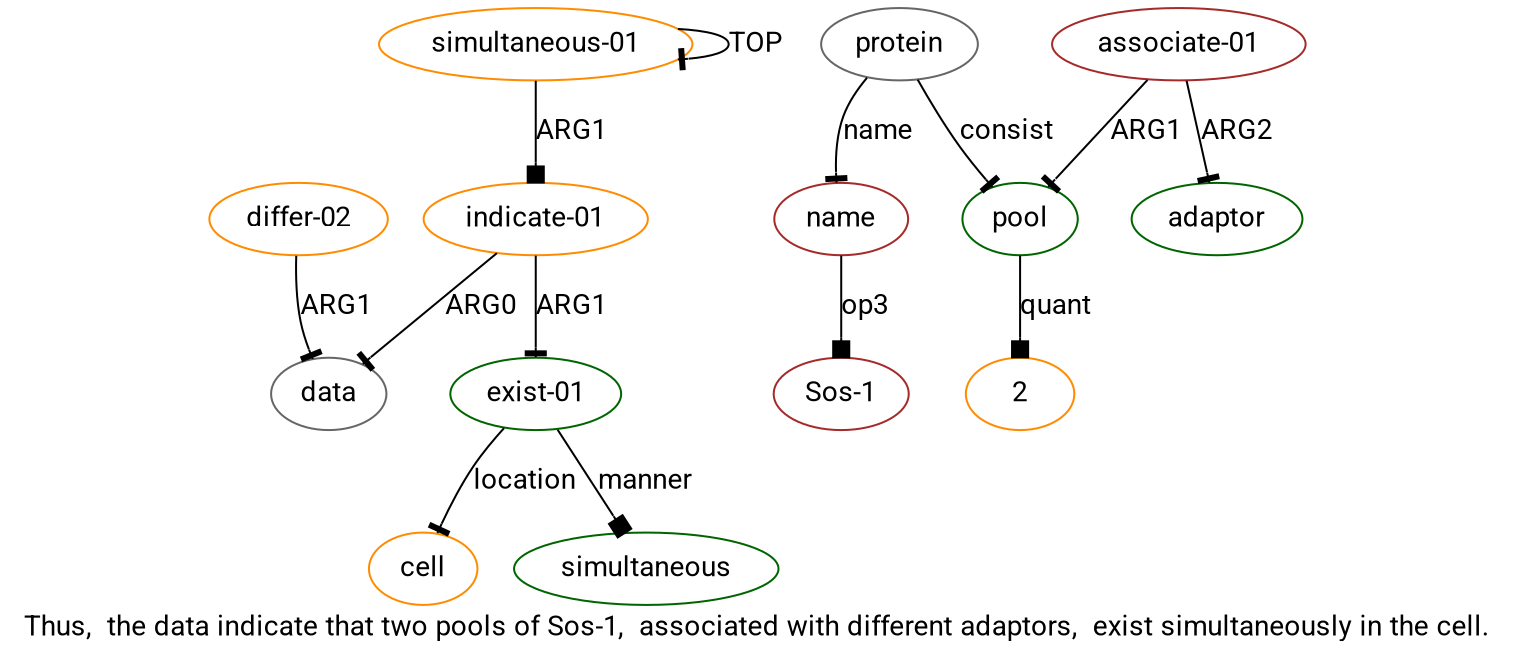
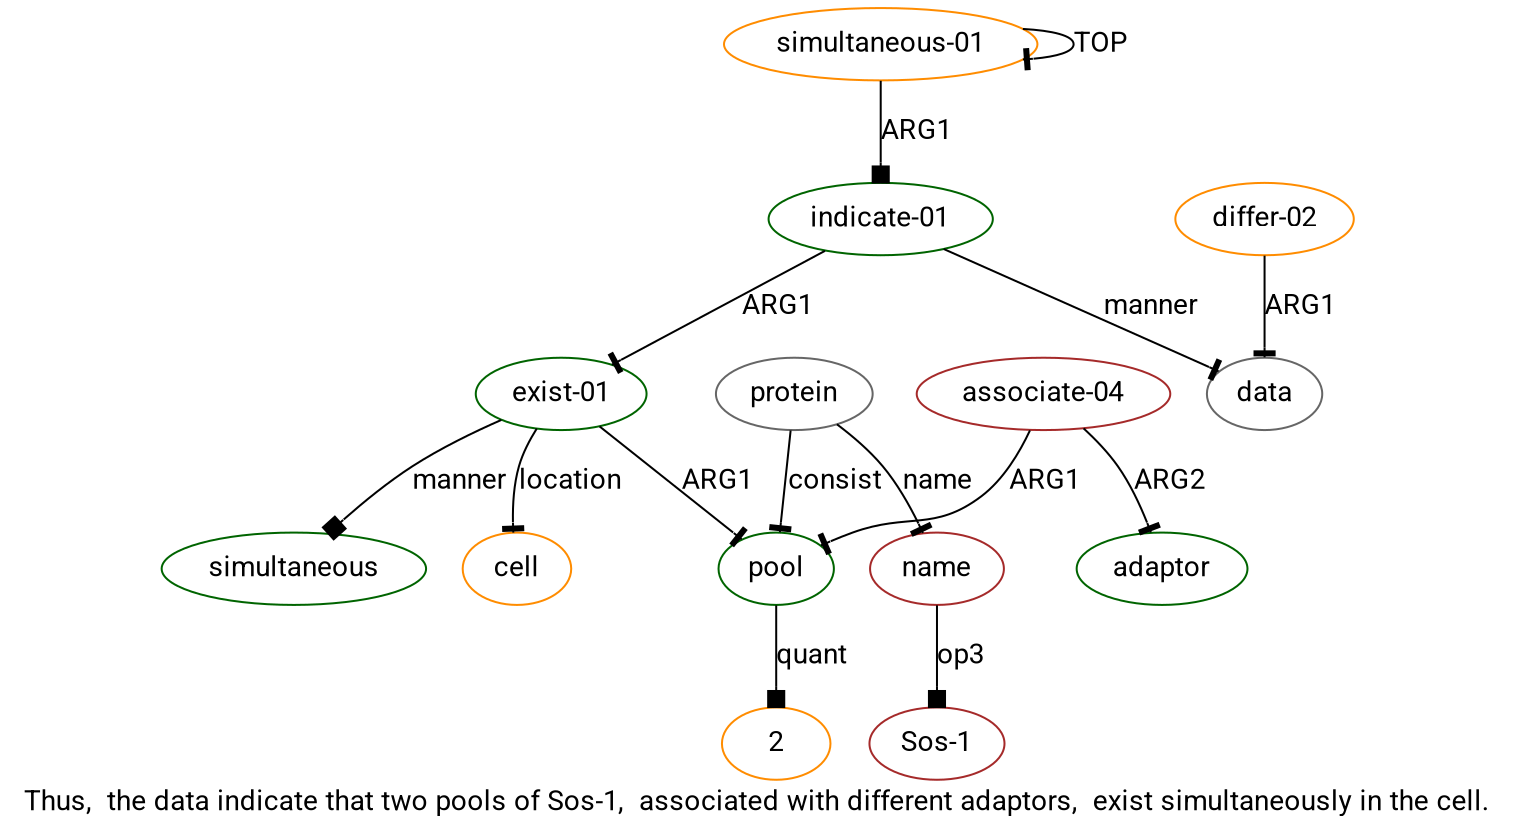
(1179, 44) -> (1043, 394)
(536, 219) -> (881, 219)
(481, 306) -> (1151, 306)
none -> (666, 479)
